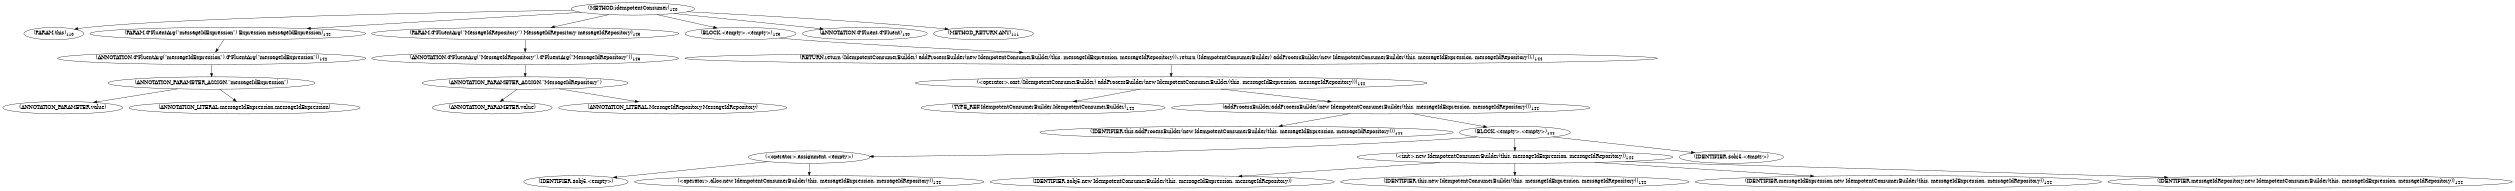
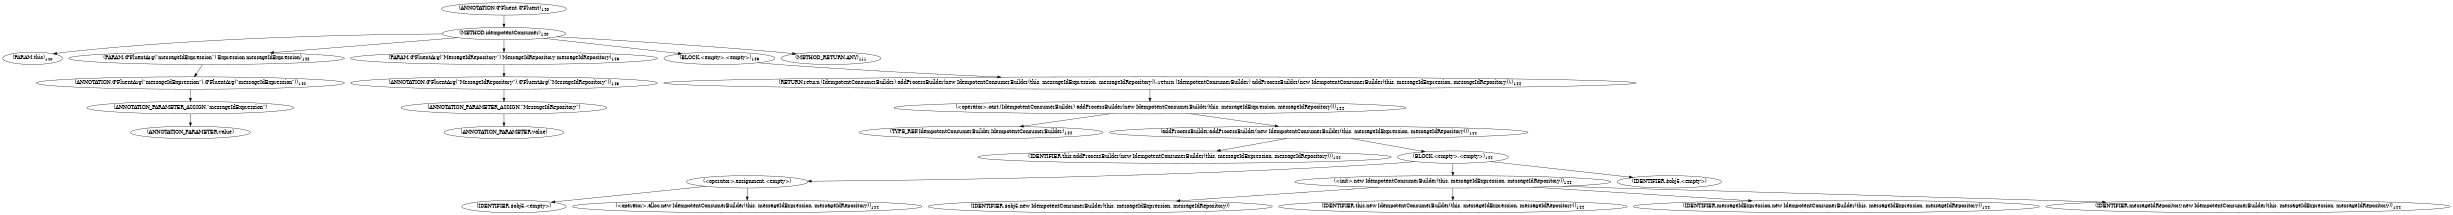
(747, 21) -> (504, 20)
(70, 33) -> (49, 58)
(245, 108) -> none
(673, 108) -> none
